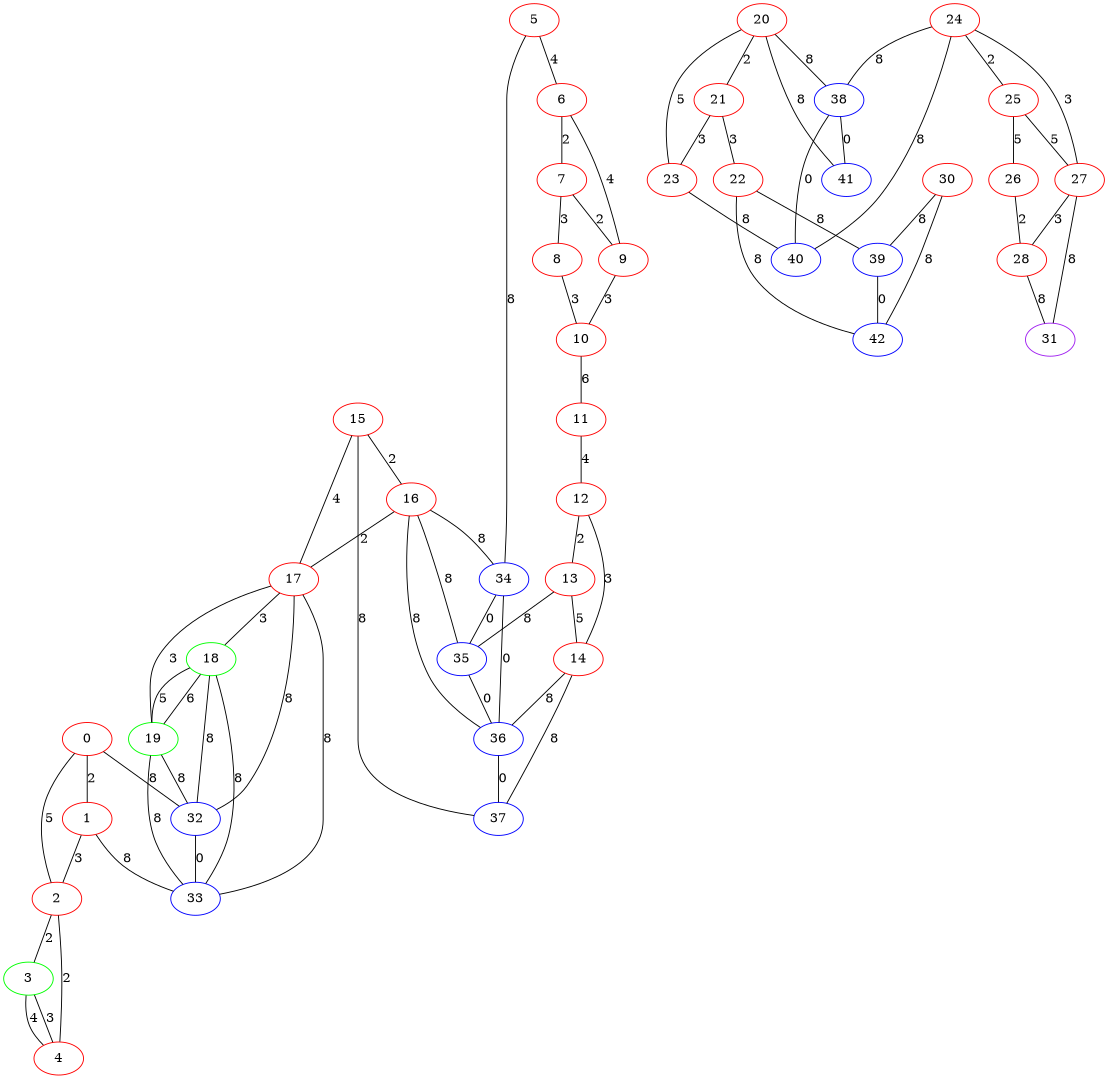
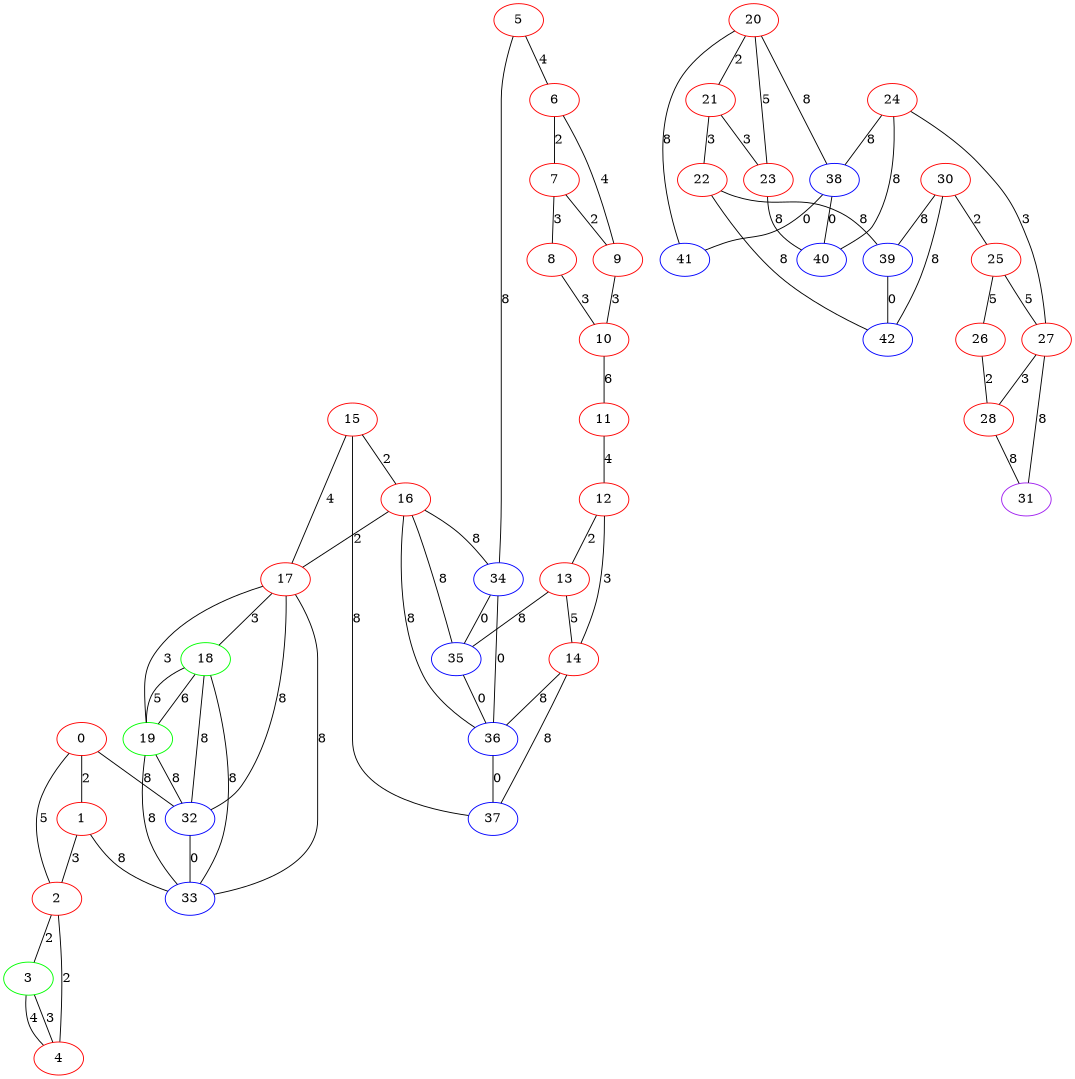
(984, 60) -> (971, 220)
